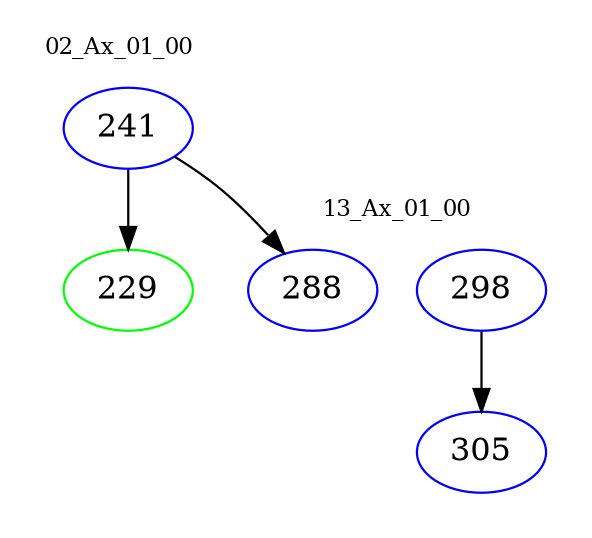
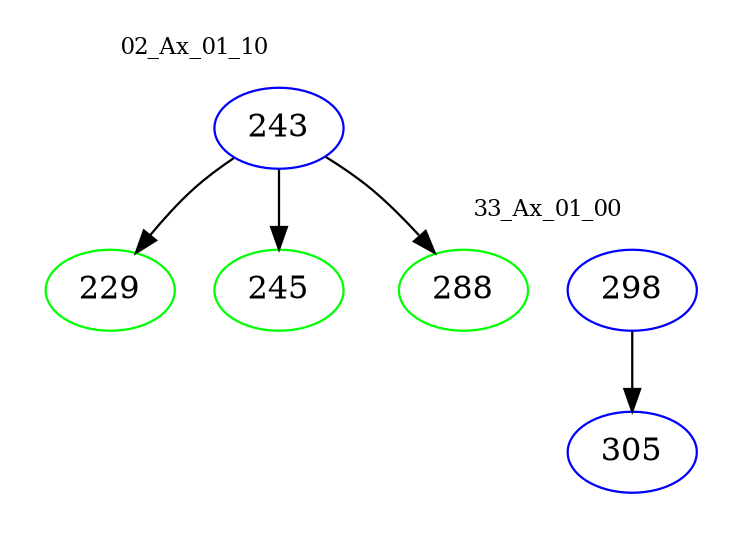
(119, 48) -> (195, 48)
(128, 128) -> (279, 128)
(397, 210) -> (548, 210)
none -> (279, 290)
(313, 290) -> (464, 290)
